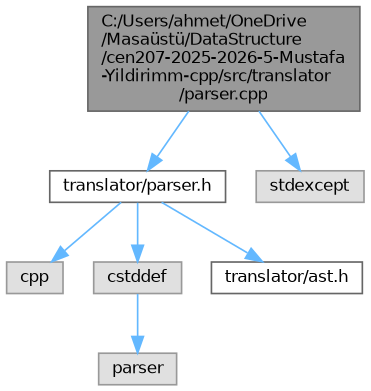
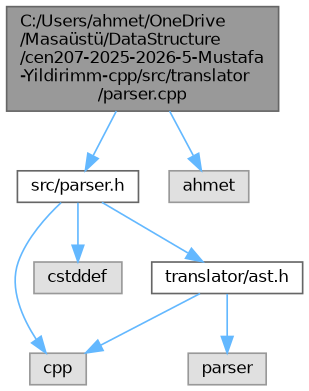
(138, 187) -> (78, 187)
(310, 187) -> (209, 187)
(138, 315) -> (227, 315)
none -> (150, 319)
